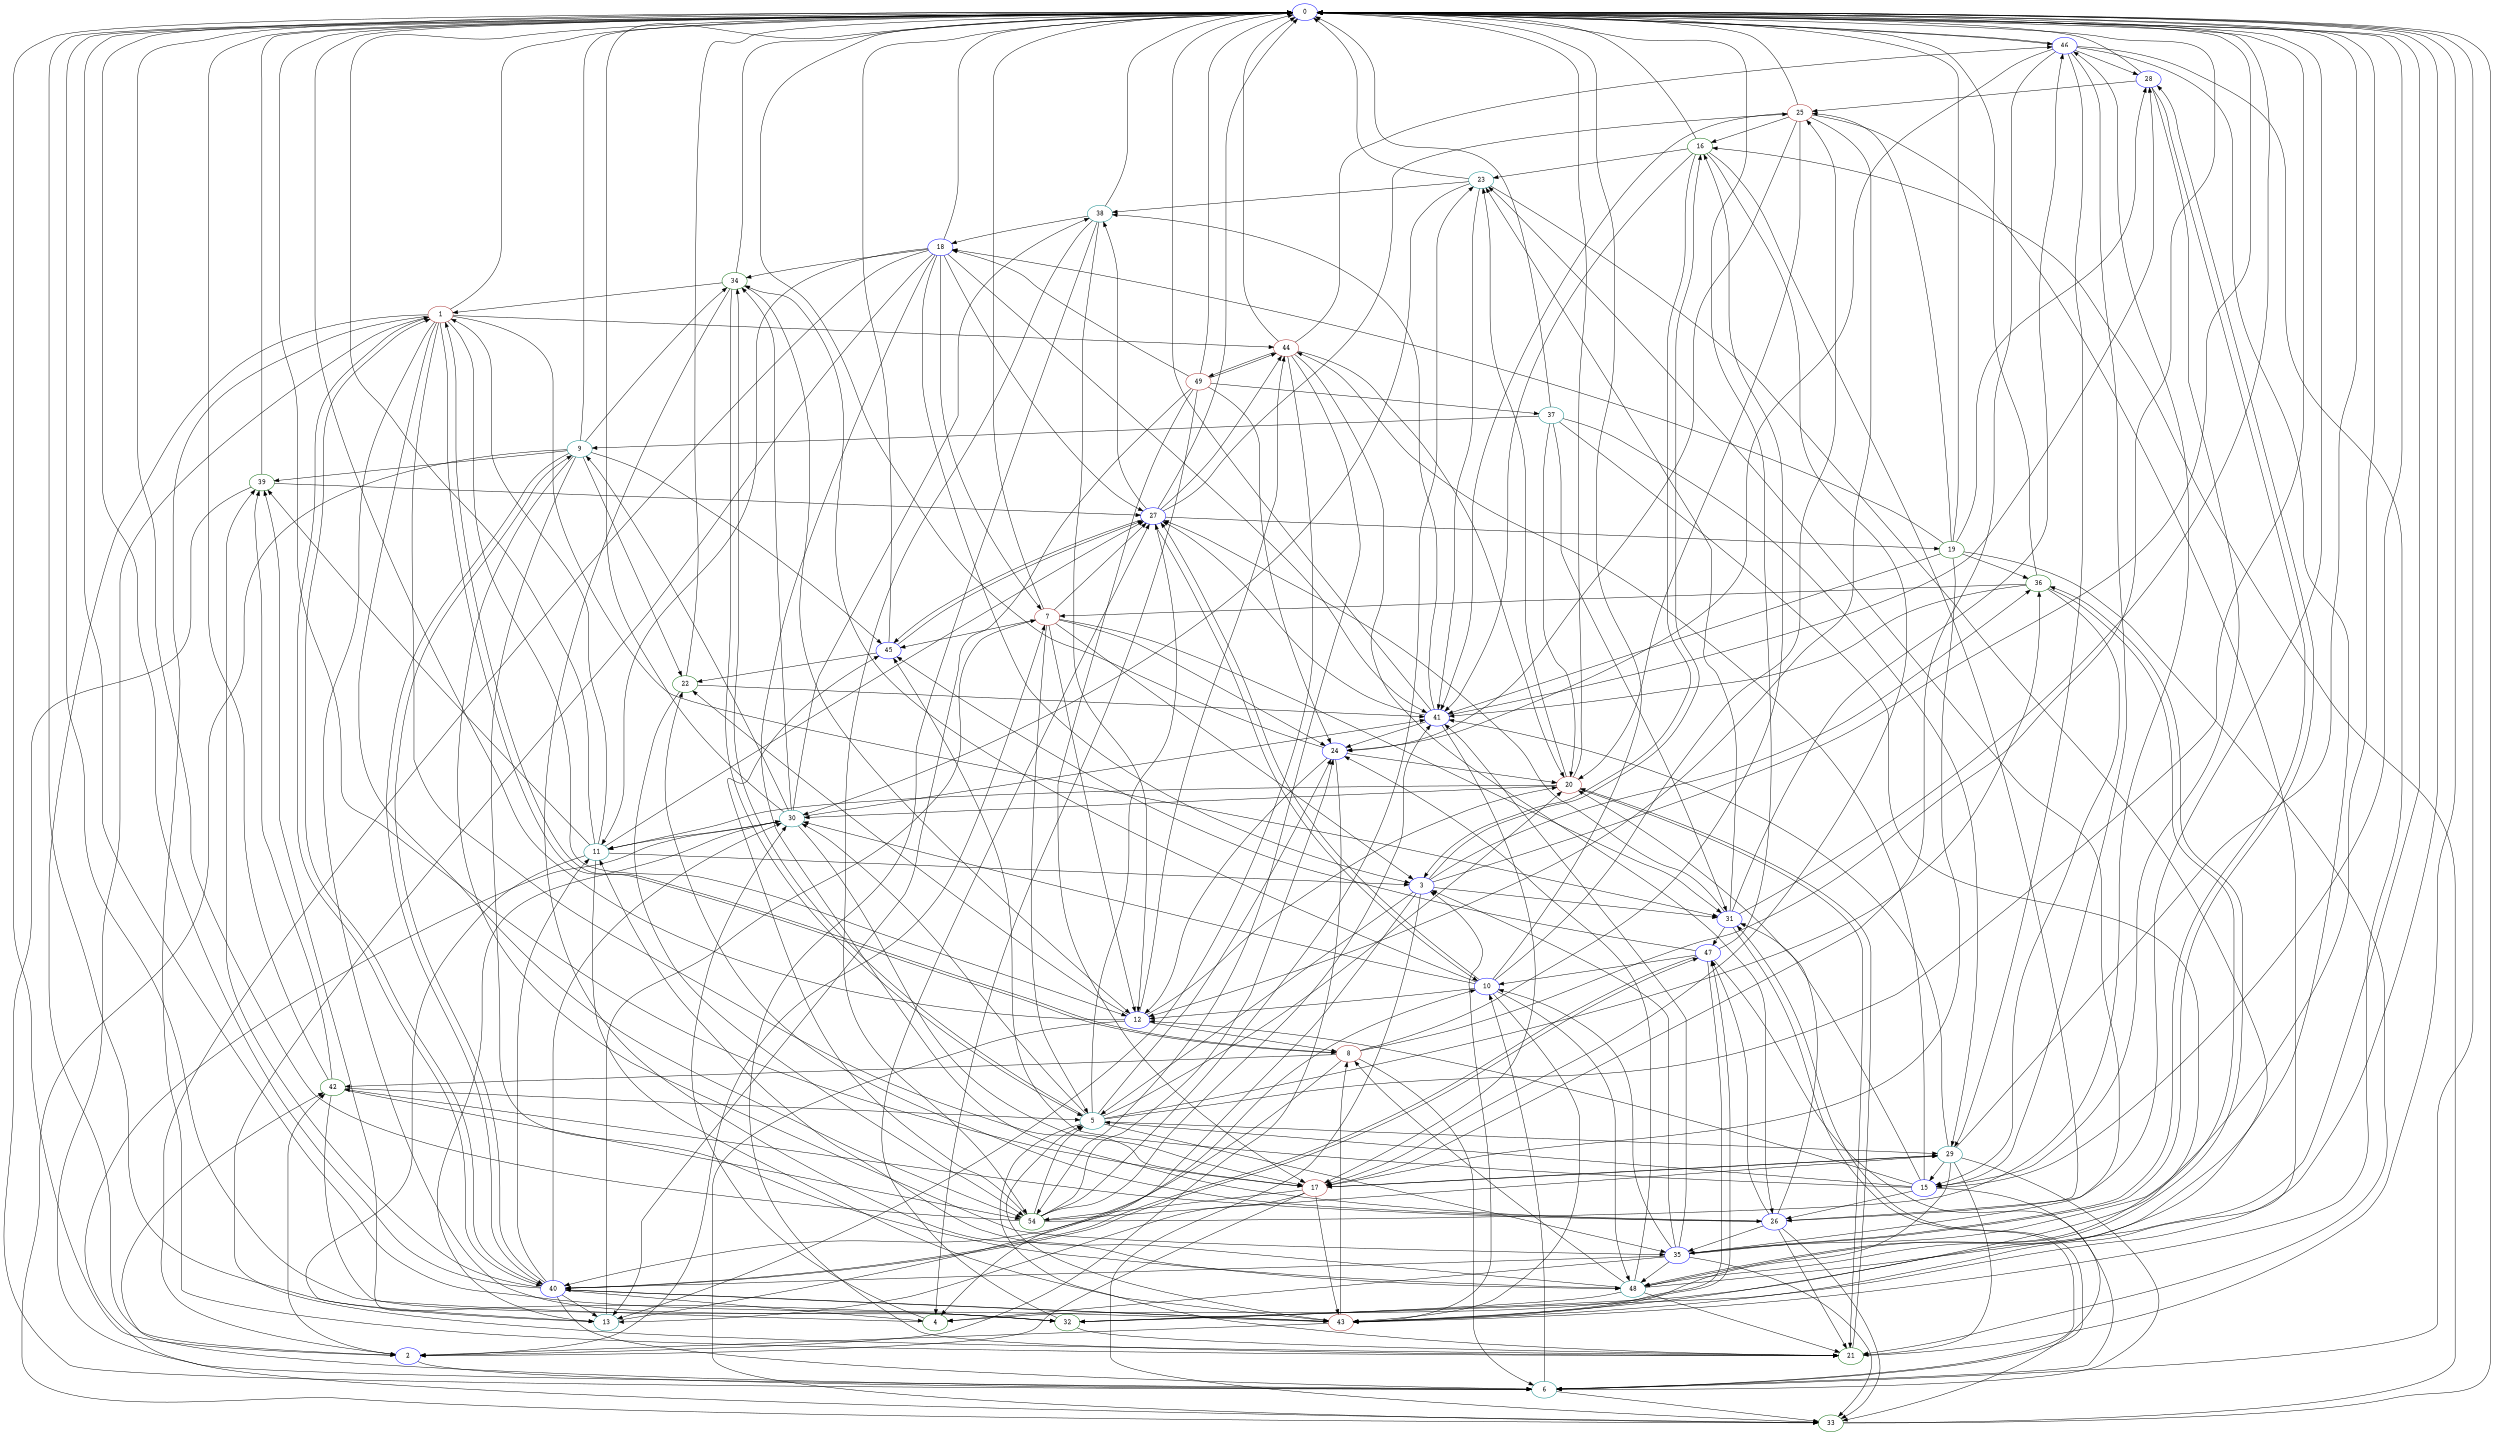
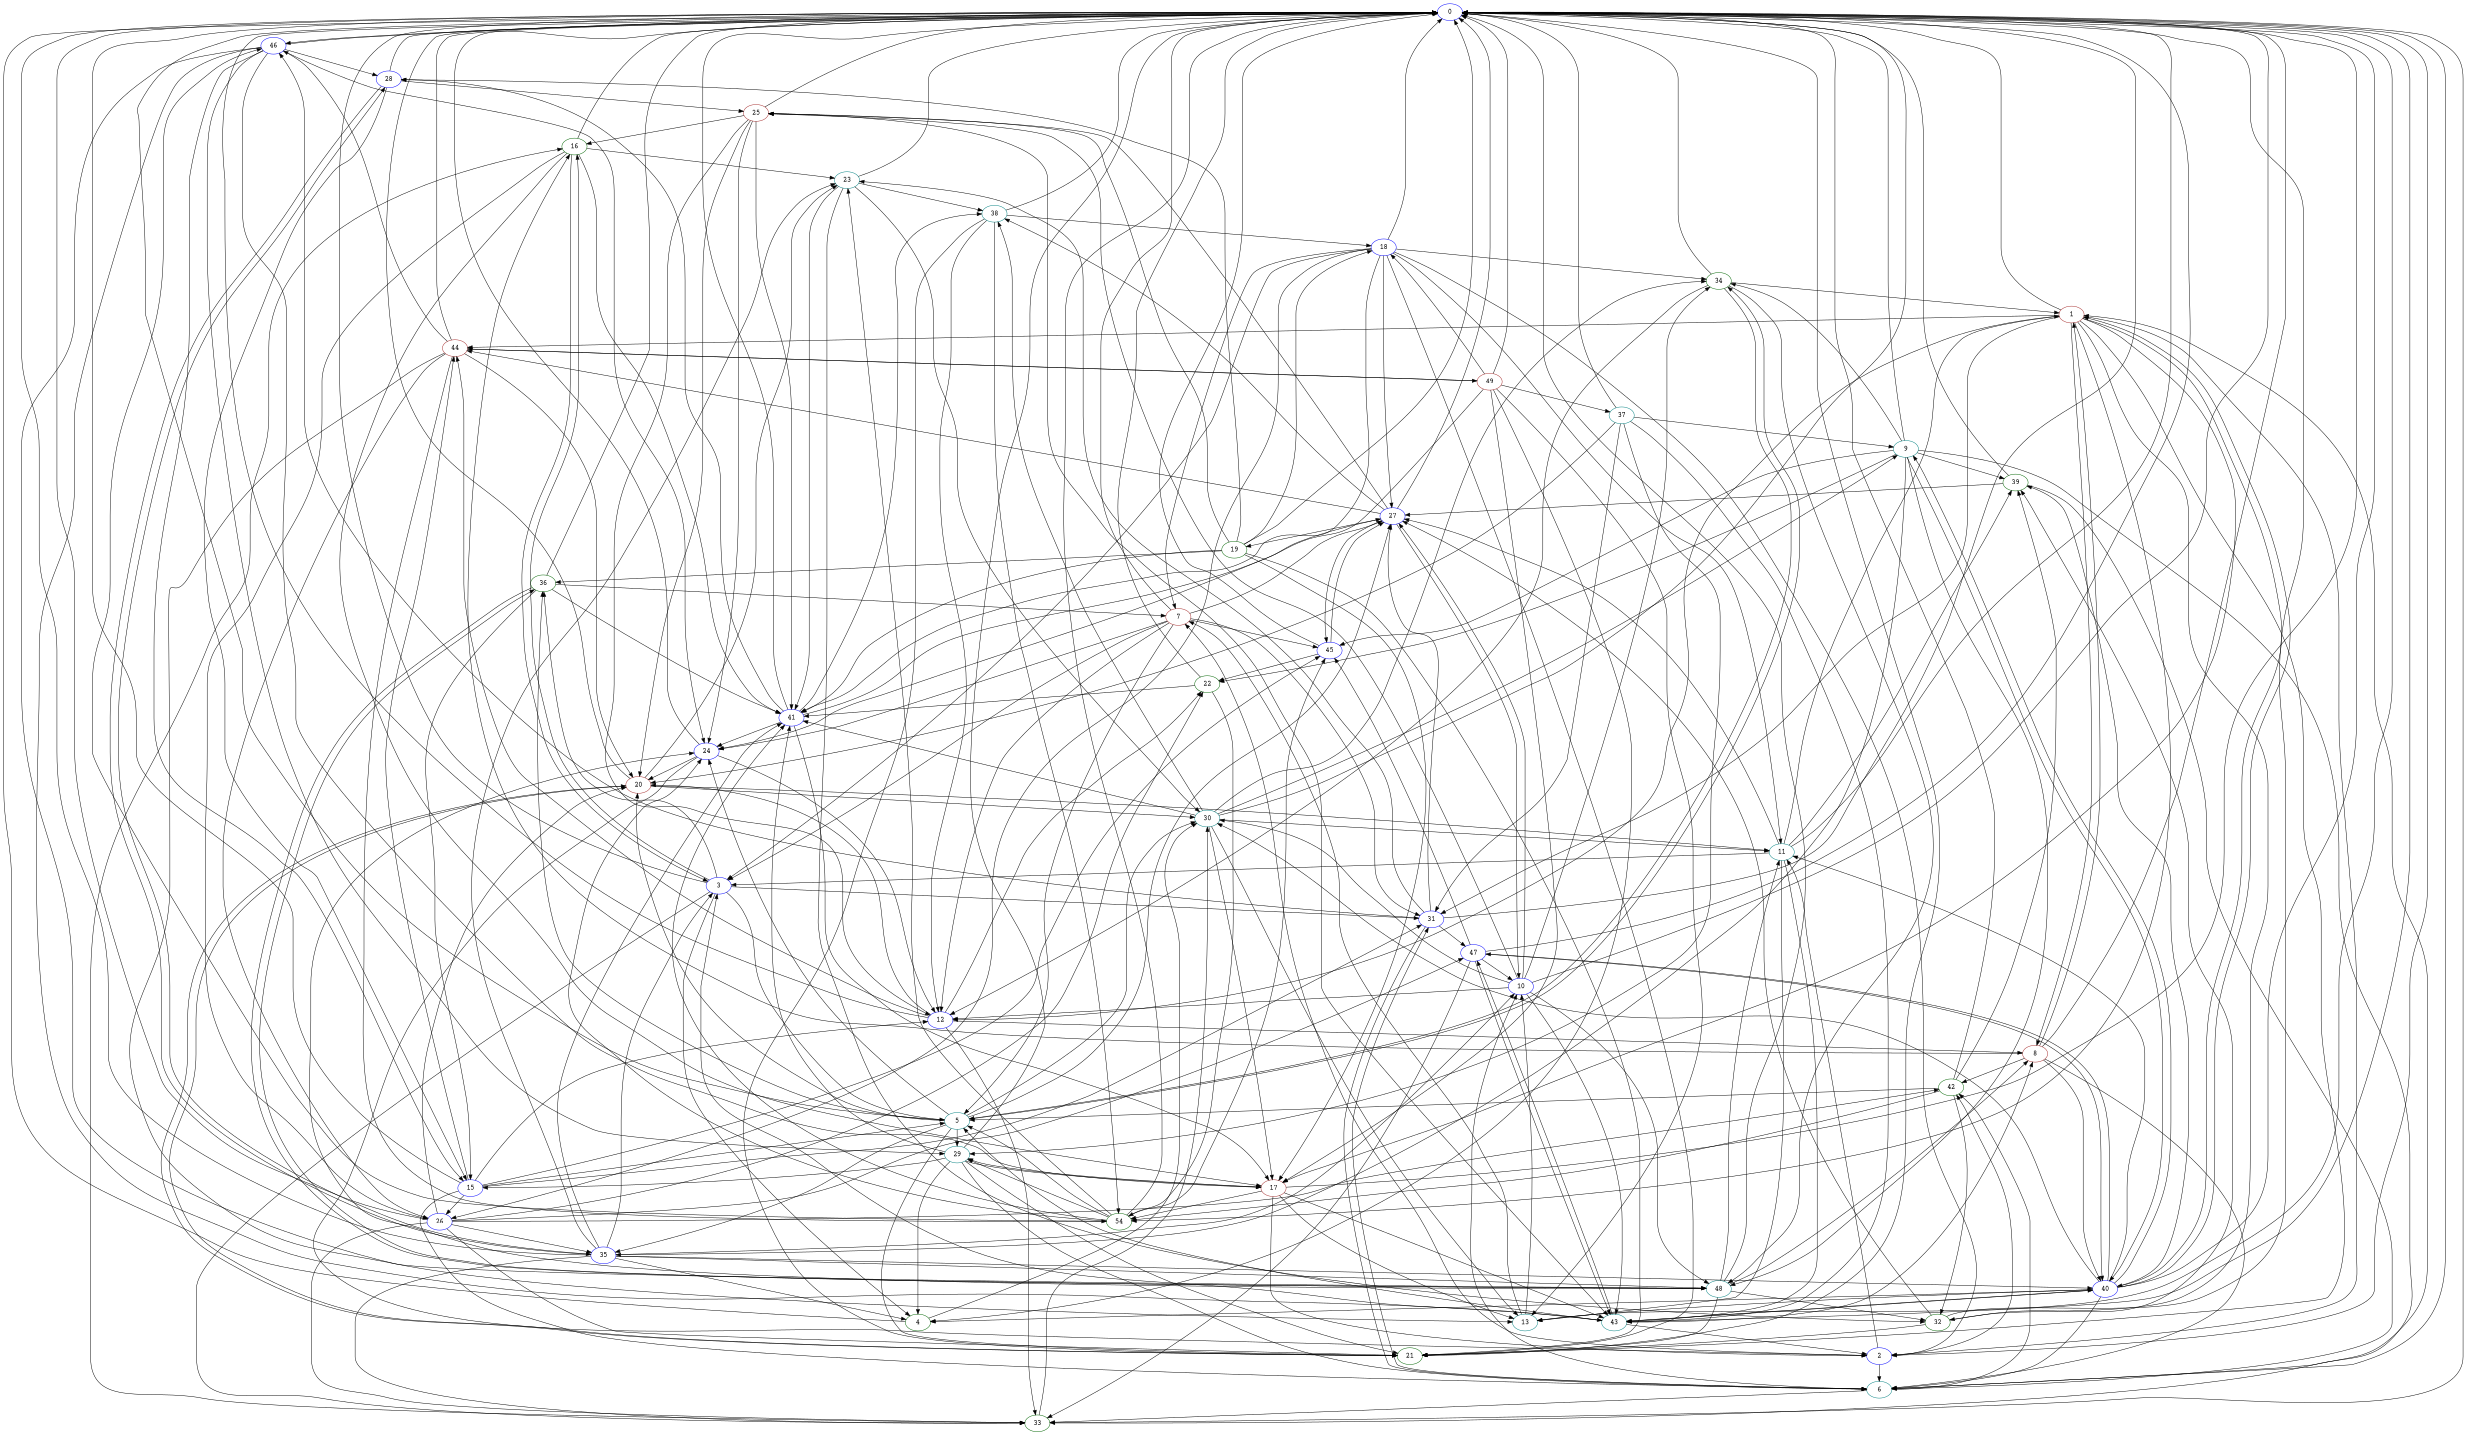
none -> (1841, 1129)
(1341, 1323) -> (1614, 1323)
